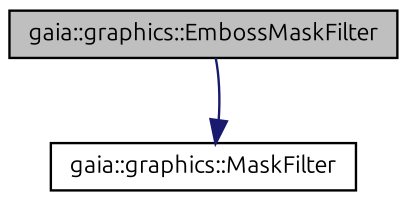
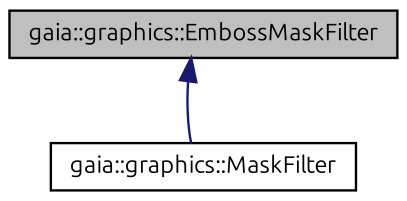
(219, 89) -> (188, 113)
